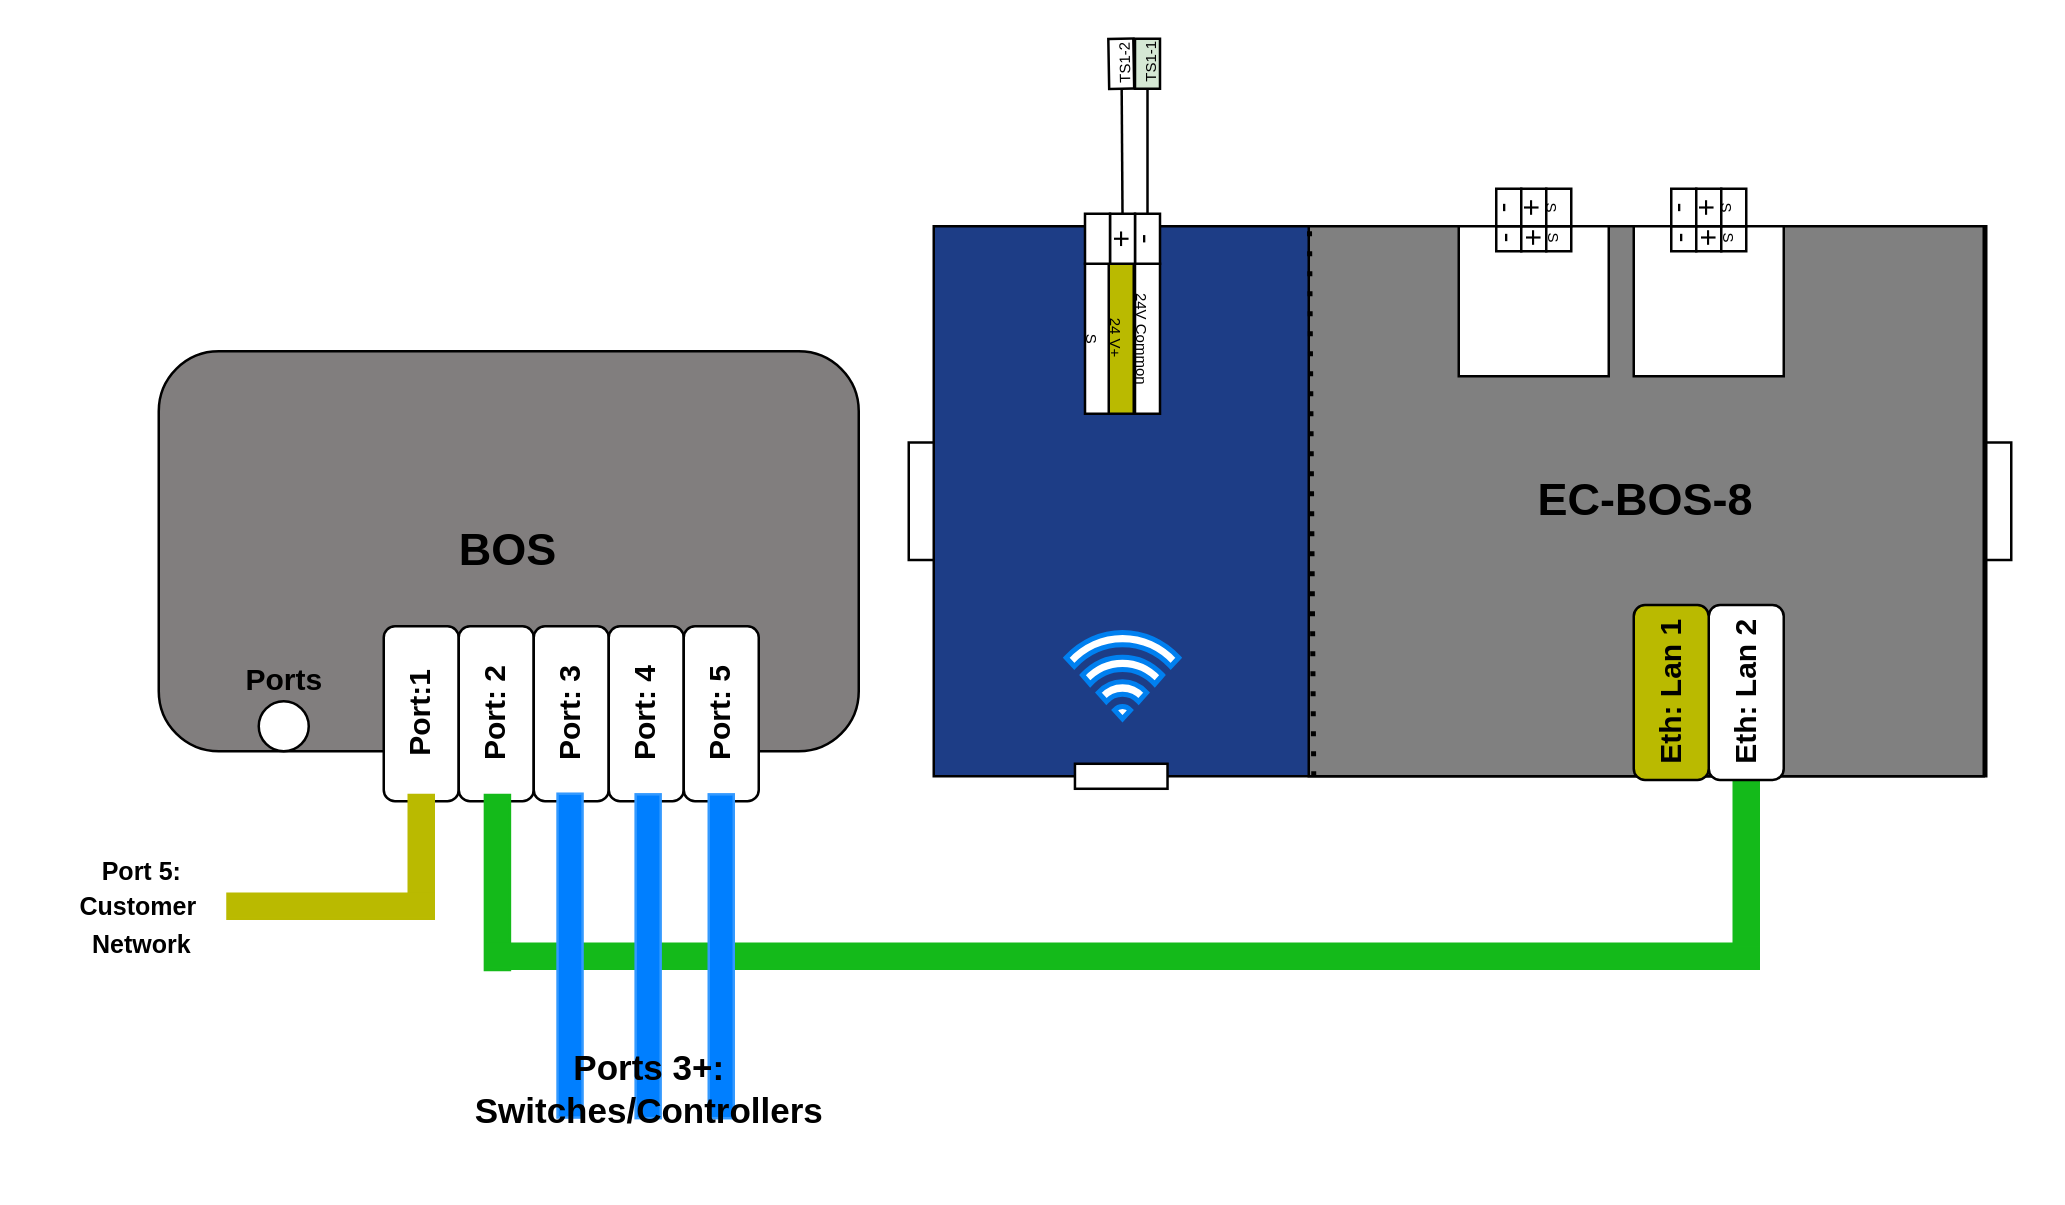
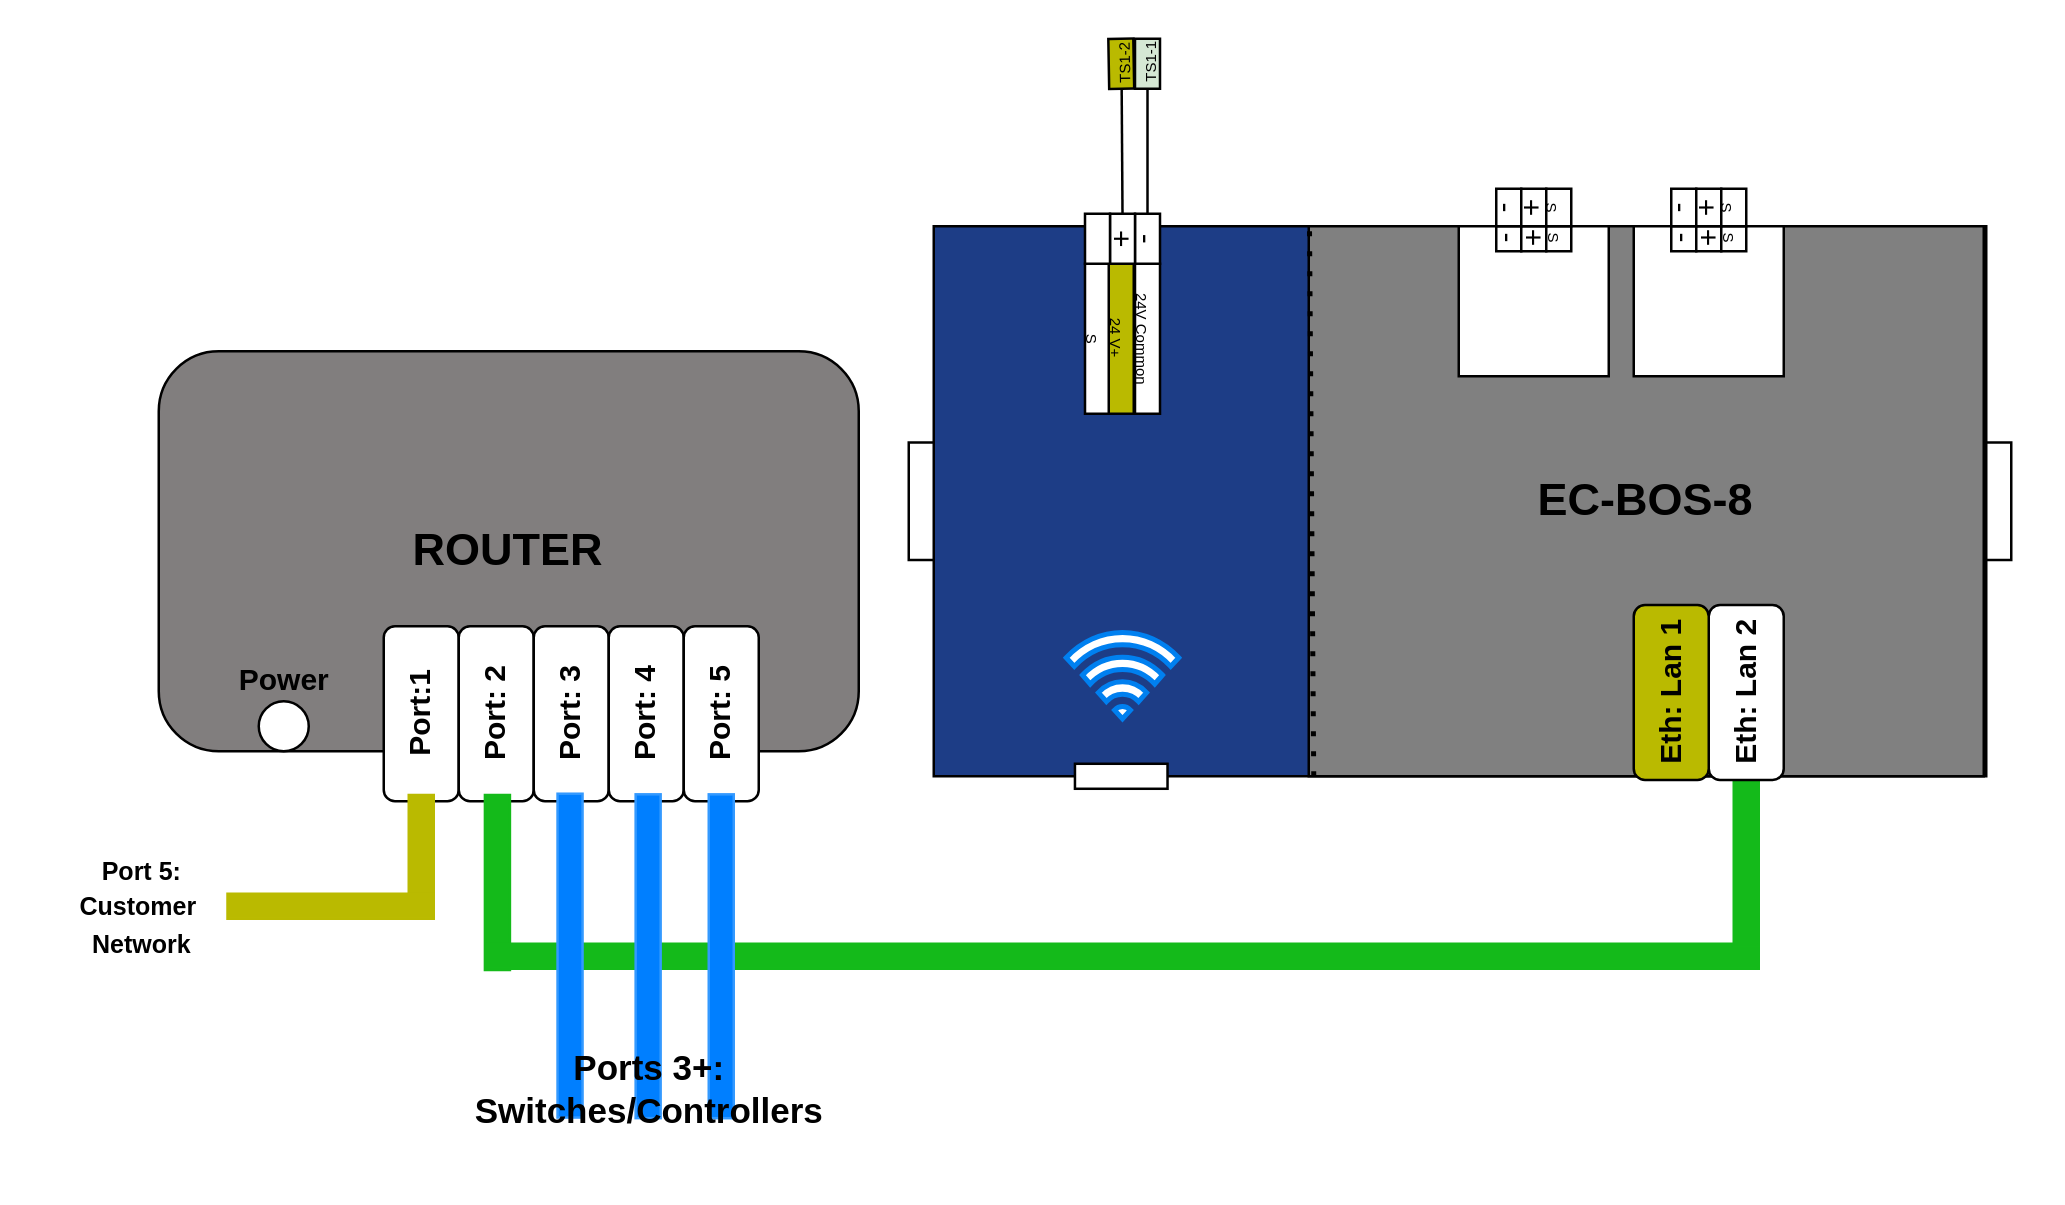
(1121, 64) -> (1121, 64)
(509, 551) -> (509, 551)
(285, 681) -> (285, 681)
